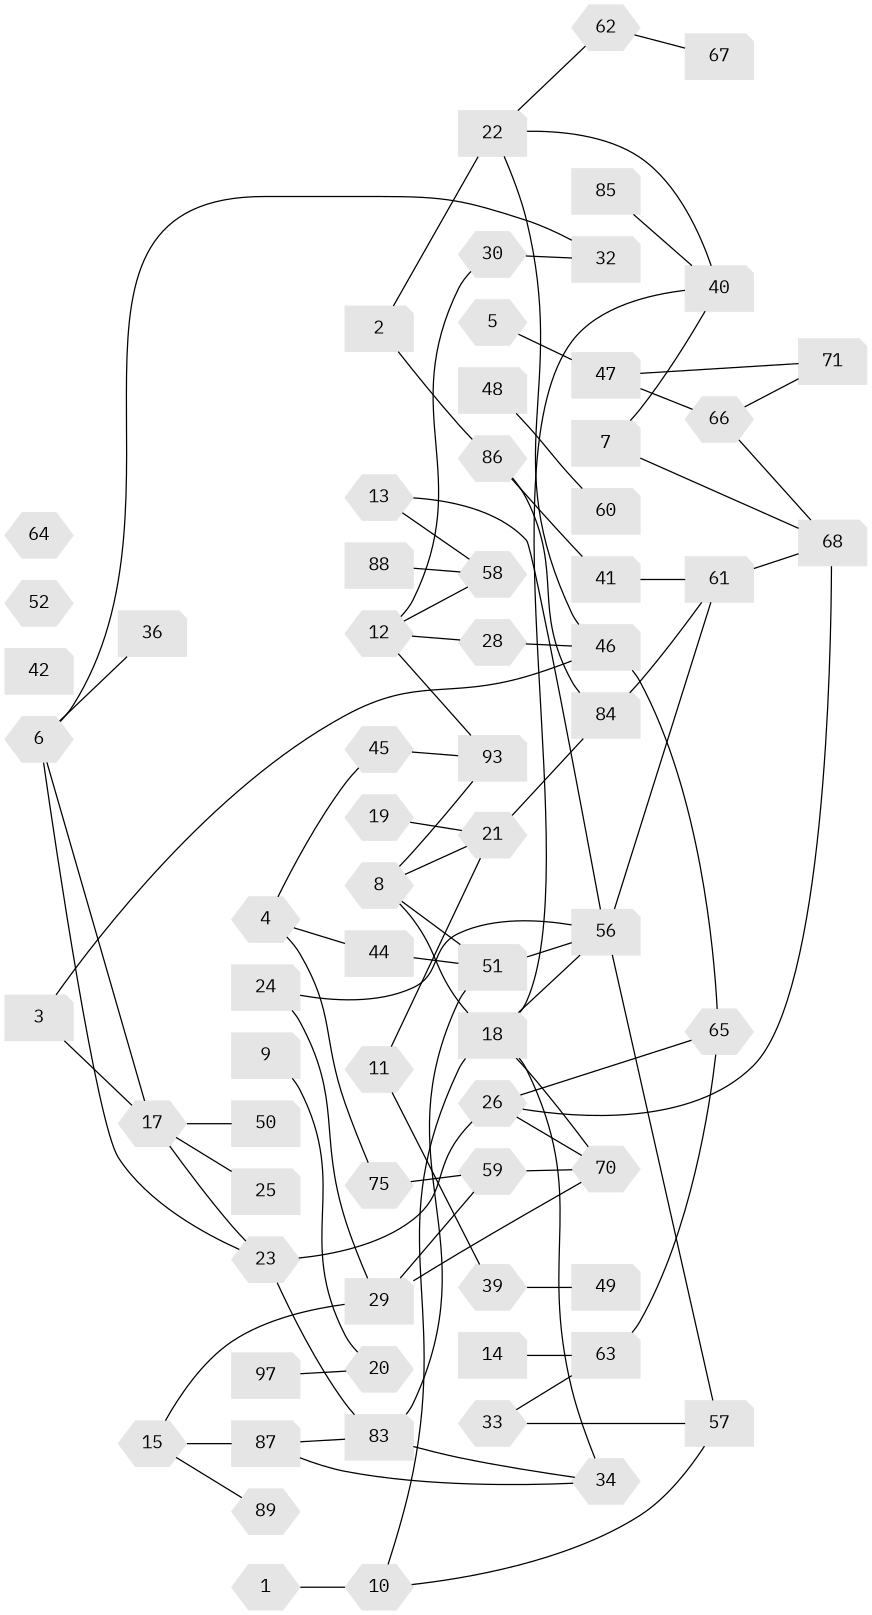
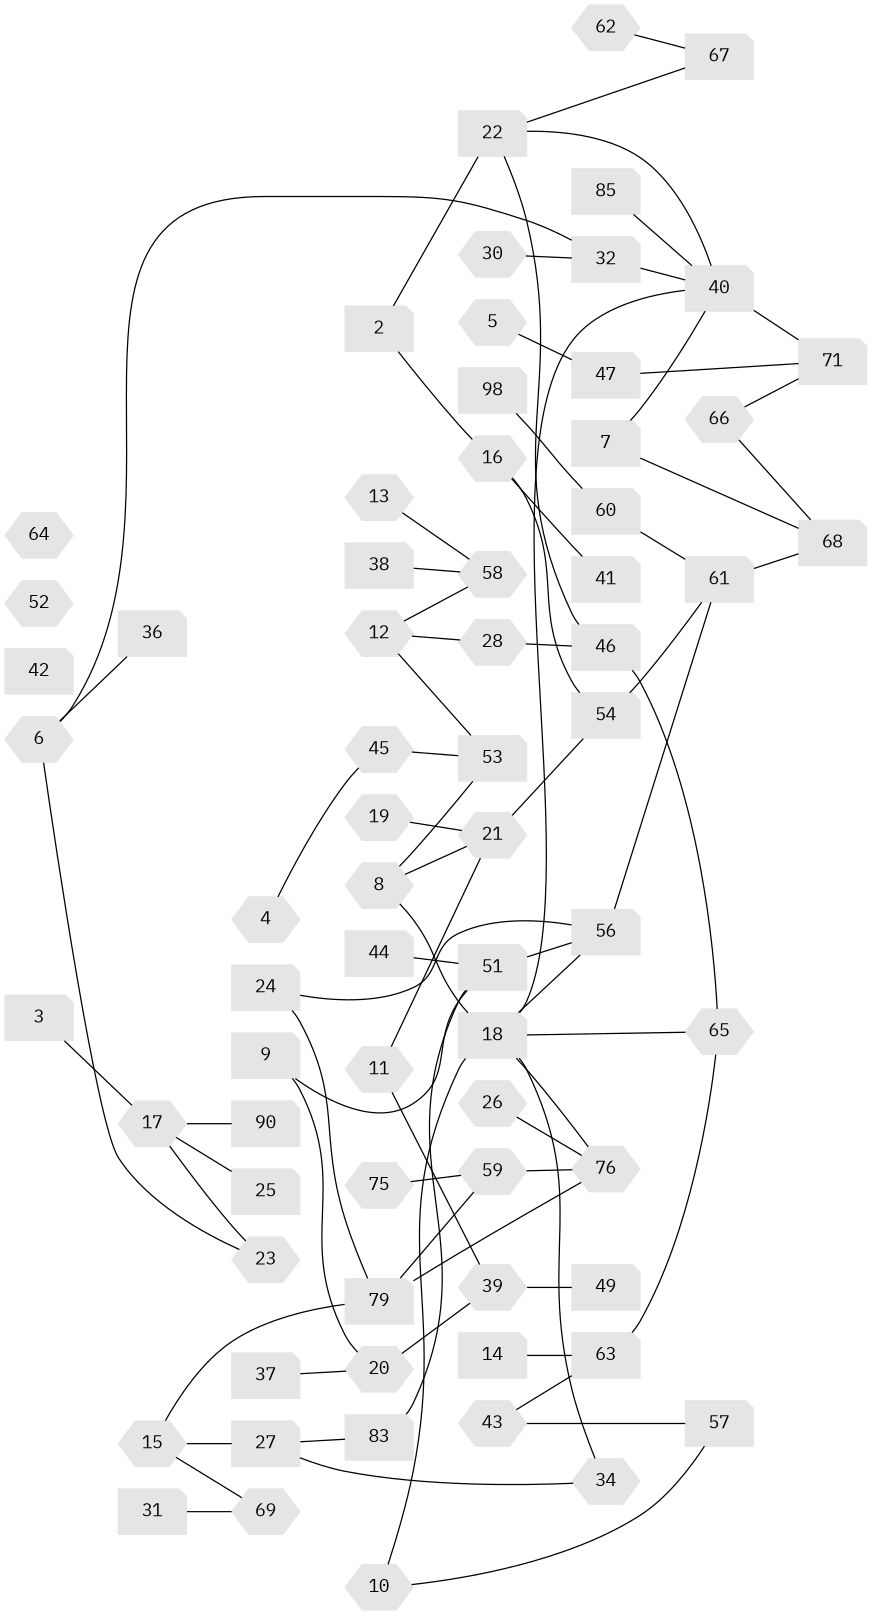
(552, 78) -> (606, 95)
none -> (663, 274)
none -> (776, 325)
(493, 391) -> (493, 391)
(666, 399) -> none
(436, 444) -> none
(493, 459) -> (493, 459)
(379, 566) -> (379, 566)
(663, 579) -> (663, 546)
(556, 676) -> none
(606, 716) -> (606, 716)
(493, 758) -> (493, 758)
(274, 763) -> none
(93, 923) -> none
(431, 923) -> (414, 1103)
(319, 936) -> none
(801, 942) -> none
(331, 1048) -> none
(606, 1068) -> (606, 1034)
(266, 1124) -> (266, 1124)
(606, 1169) -> (606, 1169)
(663, 1178) -> none
(410, 1221) -> none
(379, 1301) -> (379, 1301)
none -> (446, 1321)
(312, 1351) -> none
(266, 1376) -> (266, 1376)
(493, 1423) -> (493, 1423)
(266, 1444) -> (266, 1444)
(494, 1464) -> none
none -> (152, 1512)
(266, 1512) -> (266, 1512)
(266, 1587) -> none
